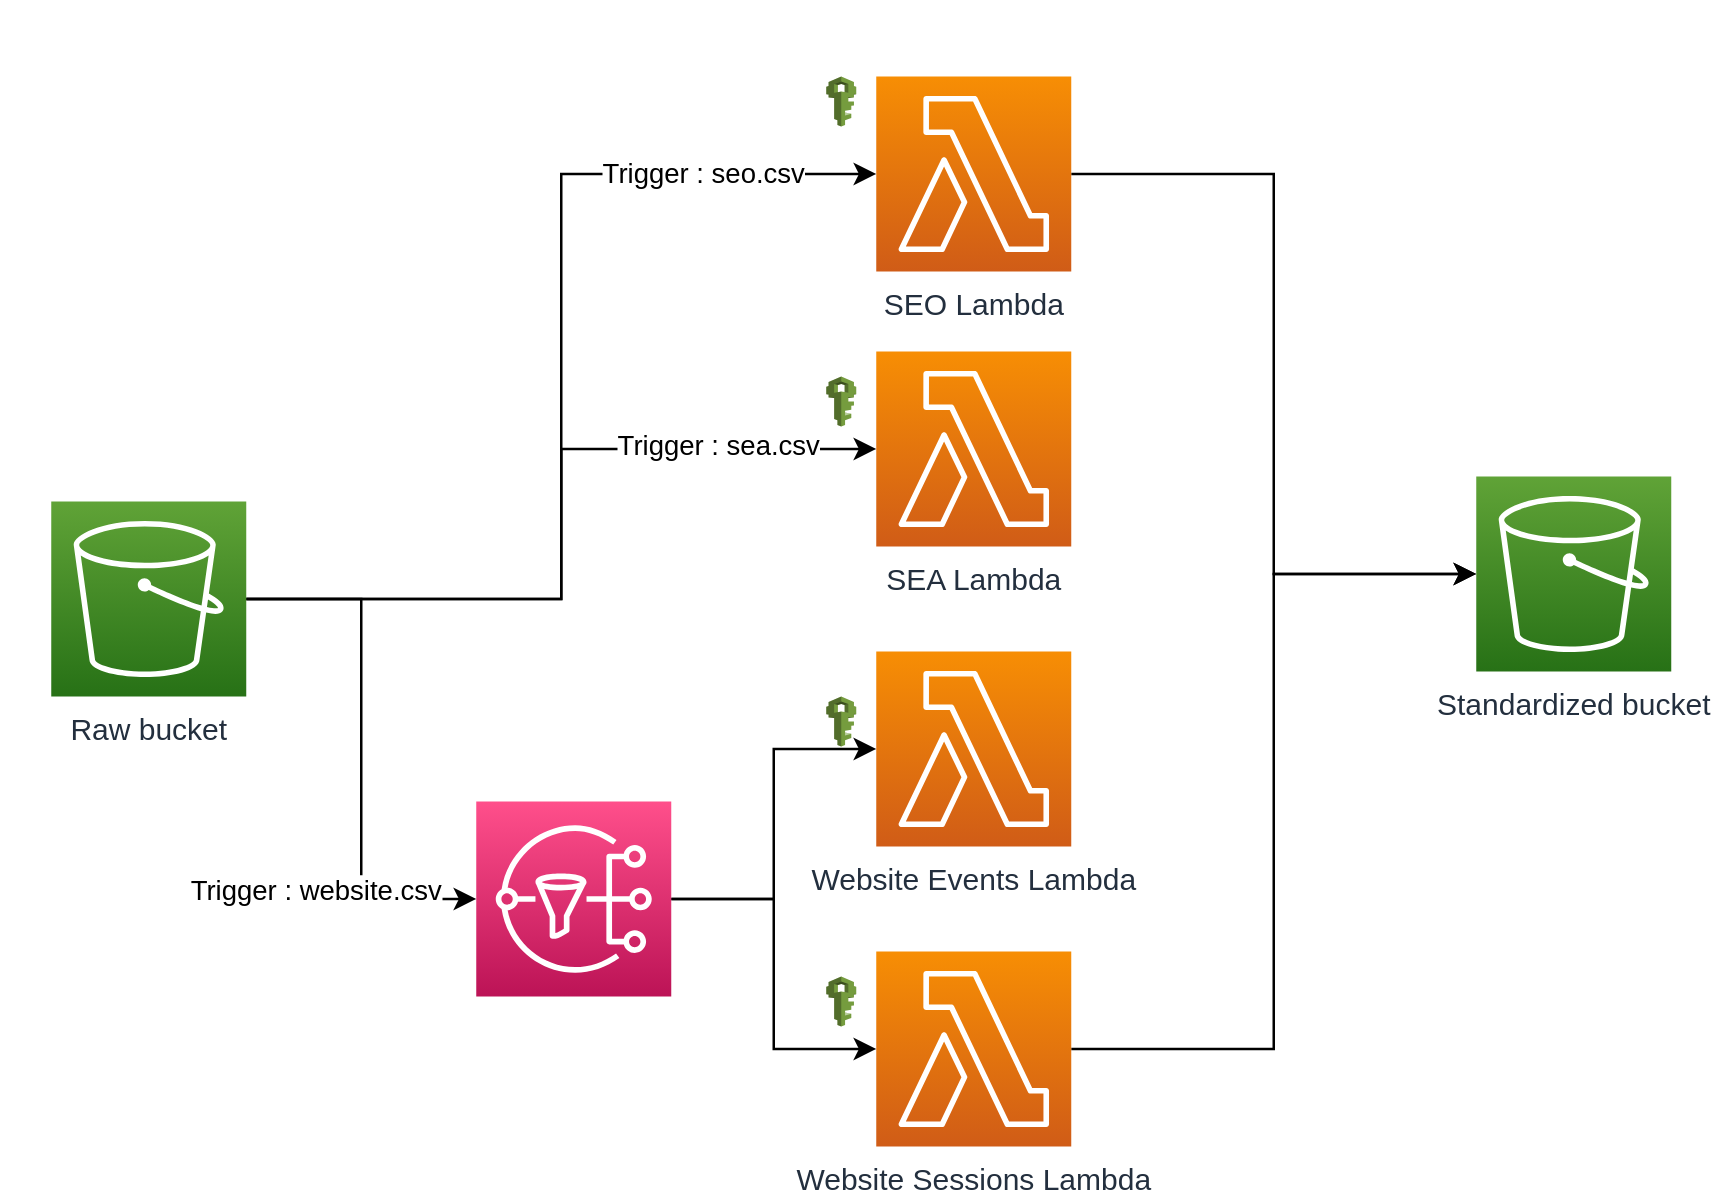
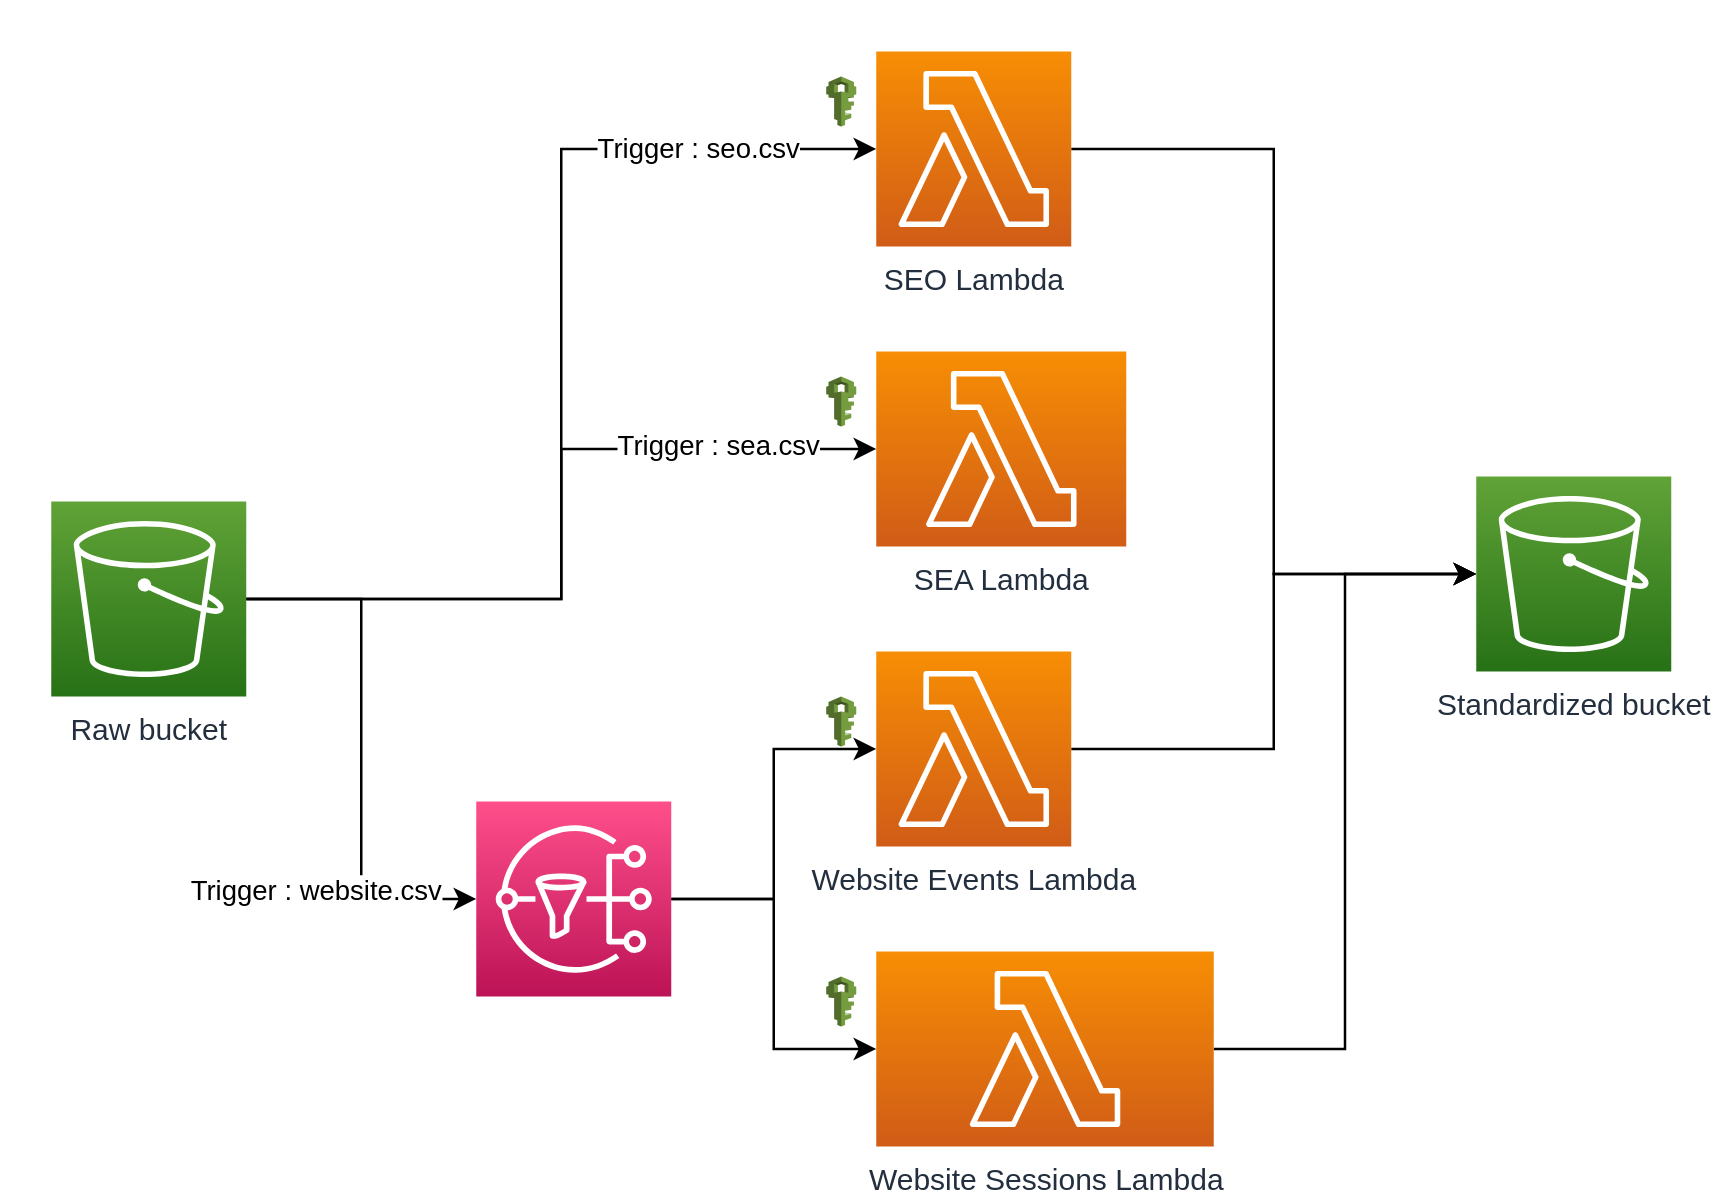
(974, 174) -> (974, 149)
(974, 449) -> (1001, 449)
none -> (1169, 749)
(974, 1049) -> (1045, 1049)
